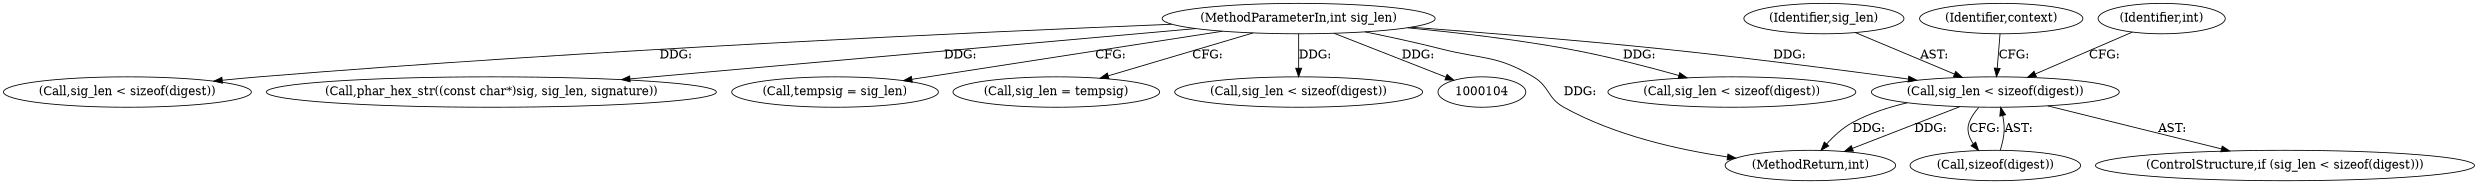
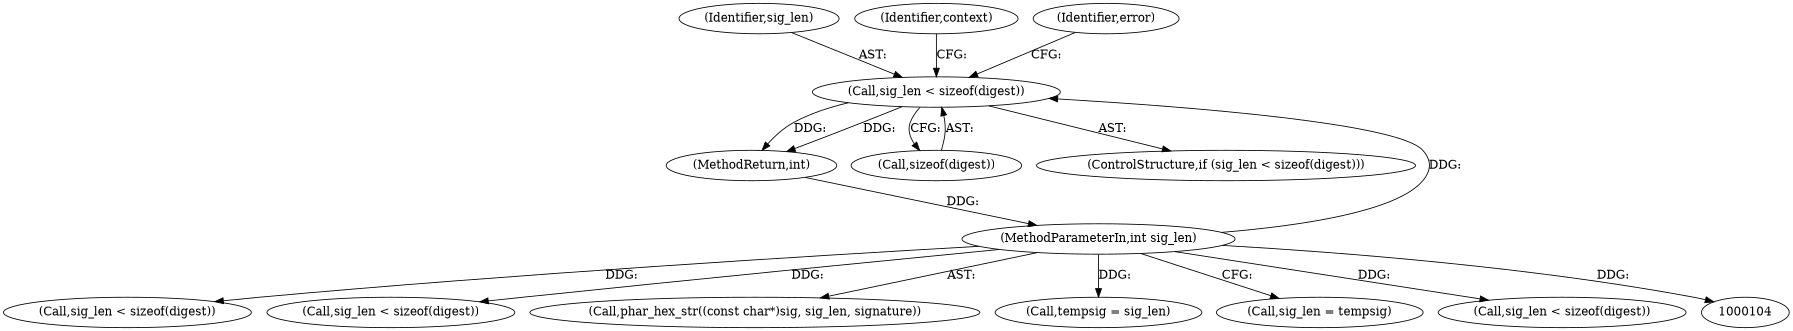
(2162, 19) -> (1106, 19)
(962, 55) -> (963, 276)
(1112, 55) -> (1117, 276)
(1548, 91) -> (917, 201)
